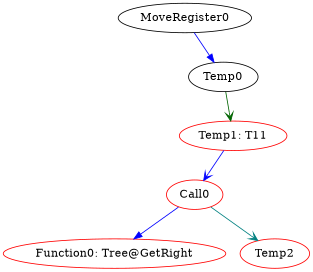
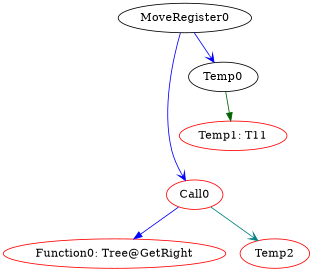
(202, 44) -> (202, 44)
(228, 102) -> (228, 102)
(216, 162) -> (168, 104)
